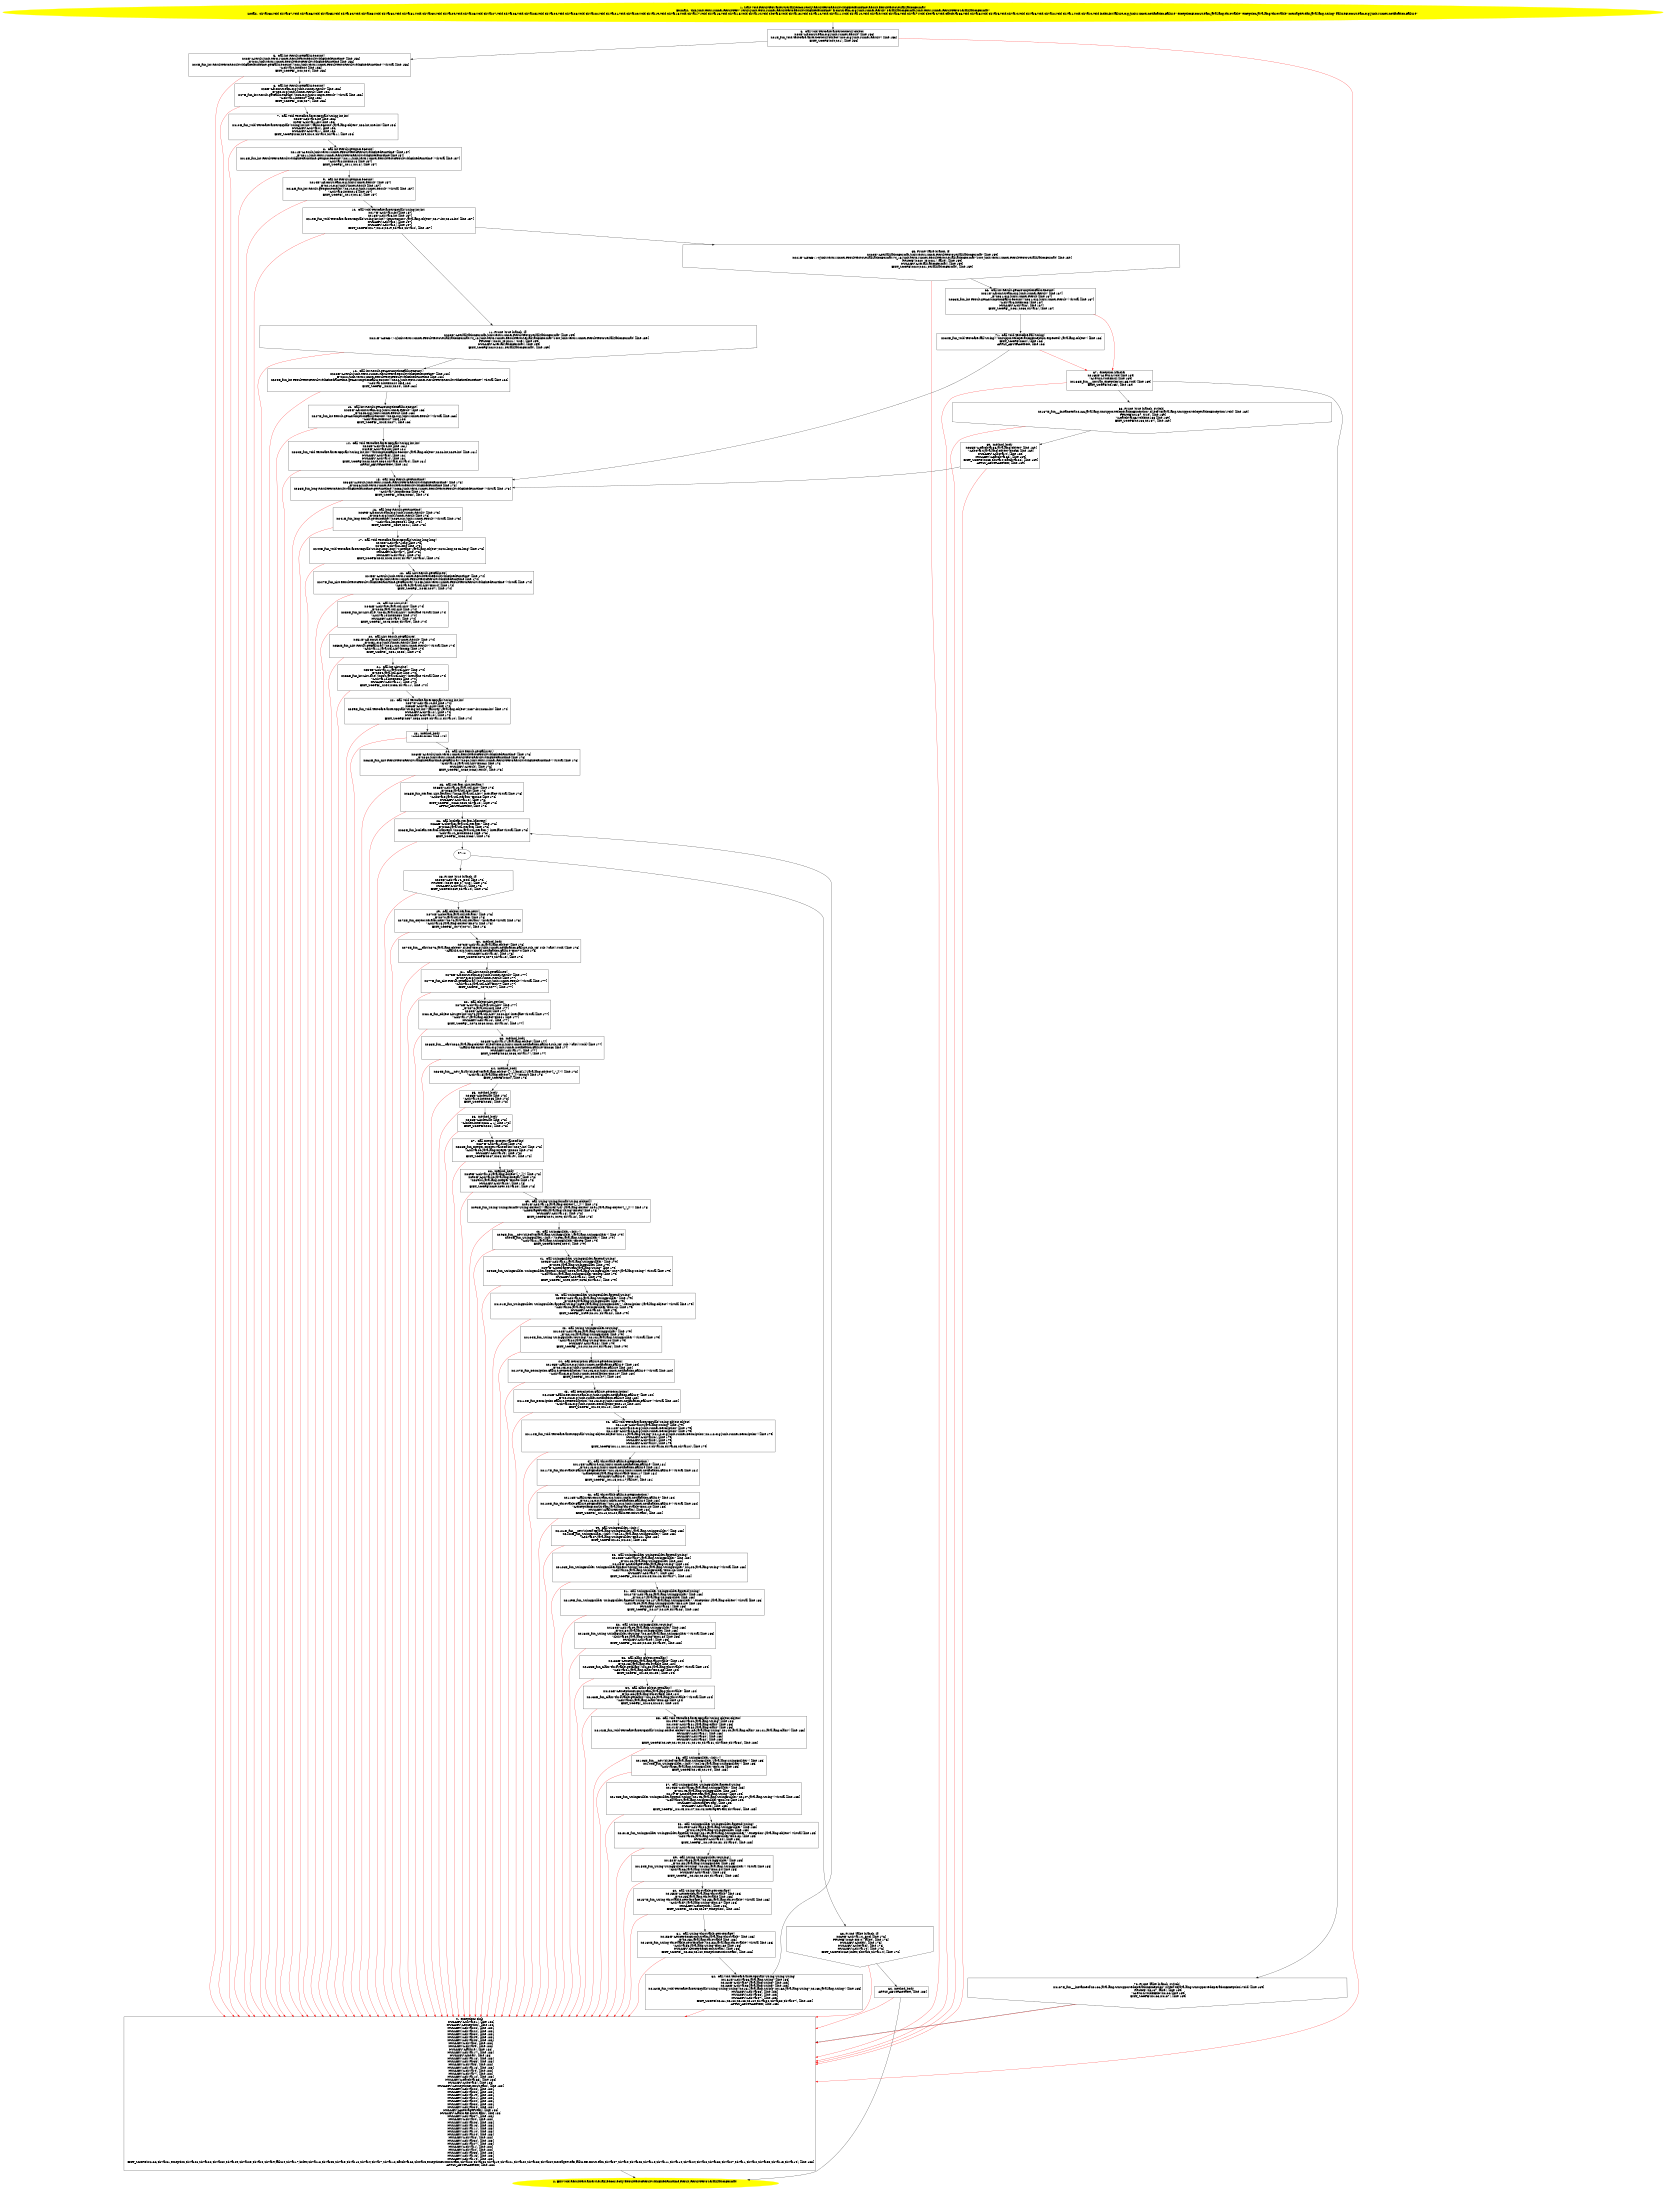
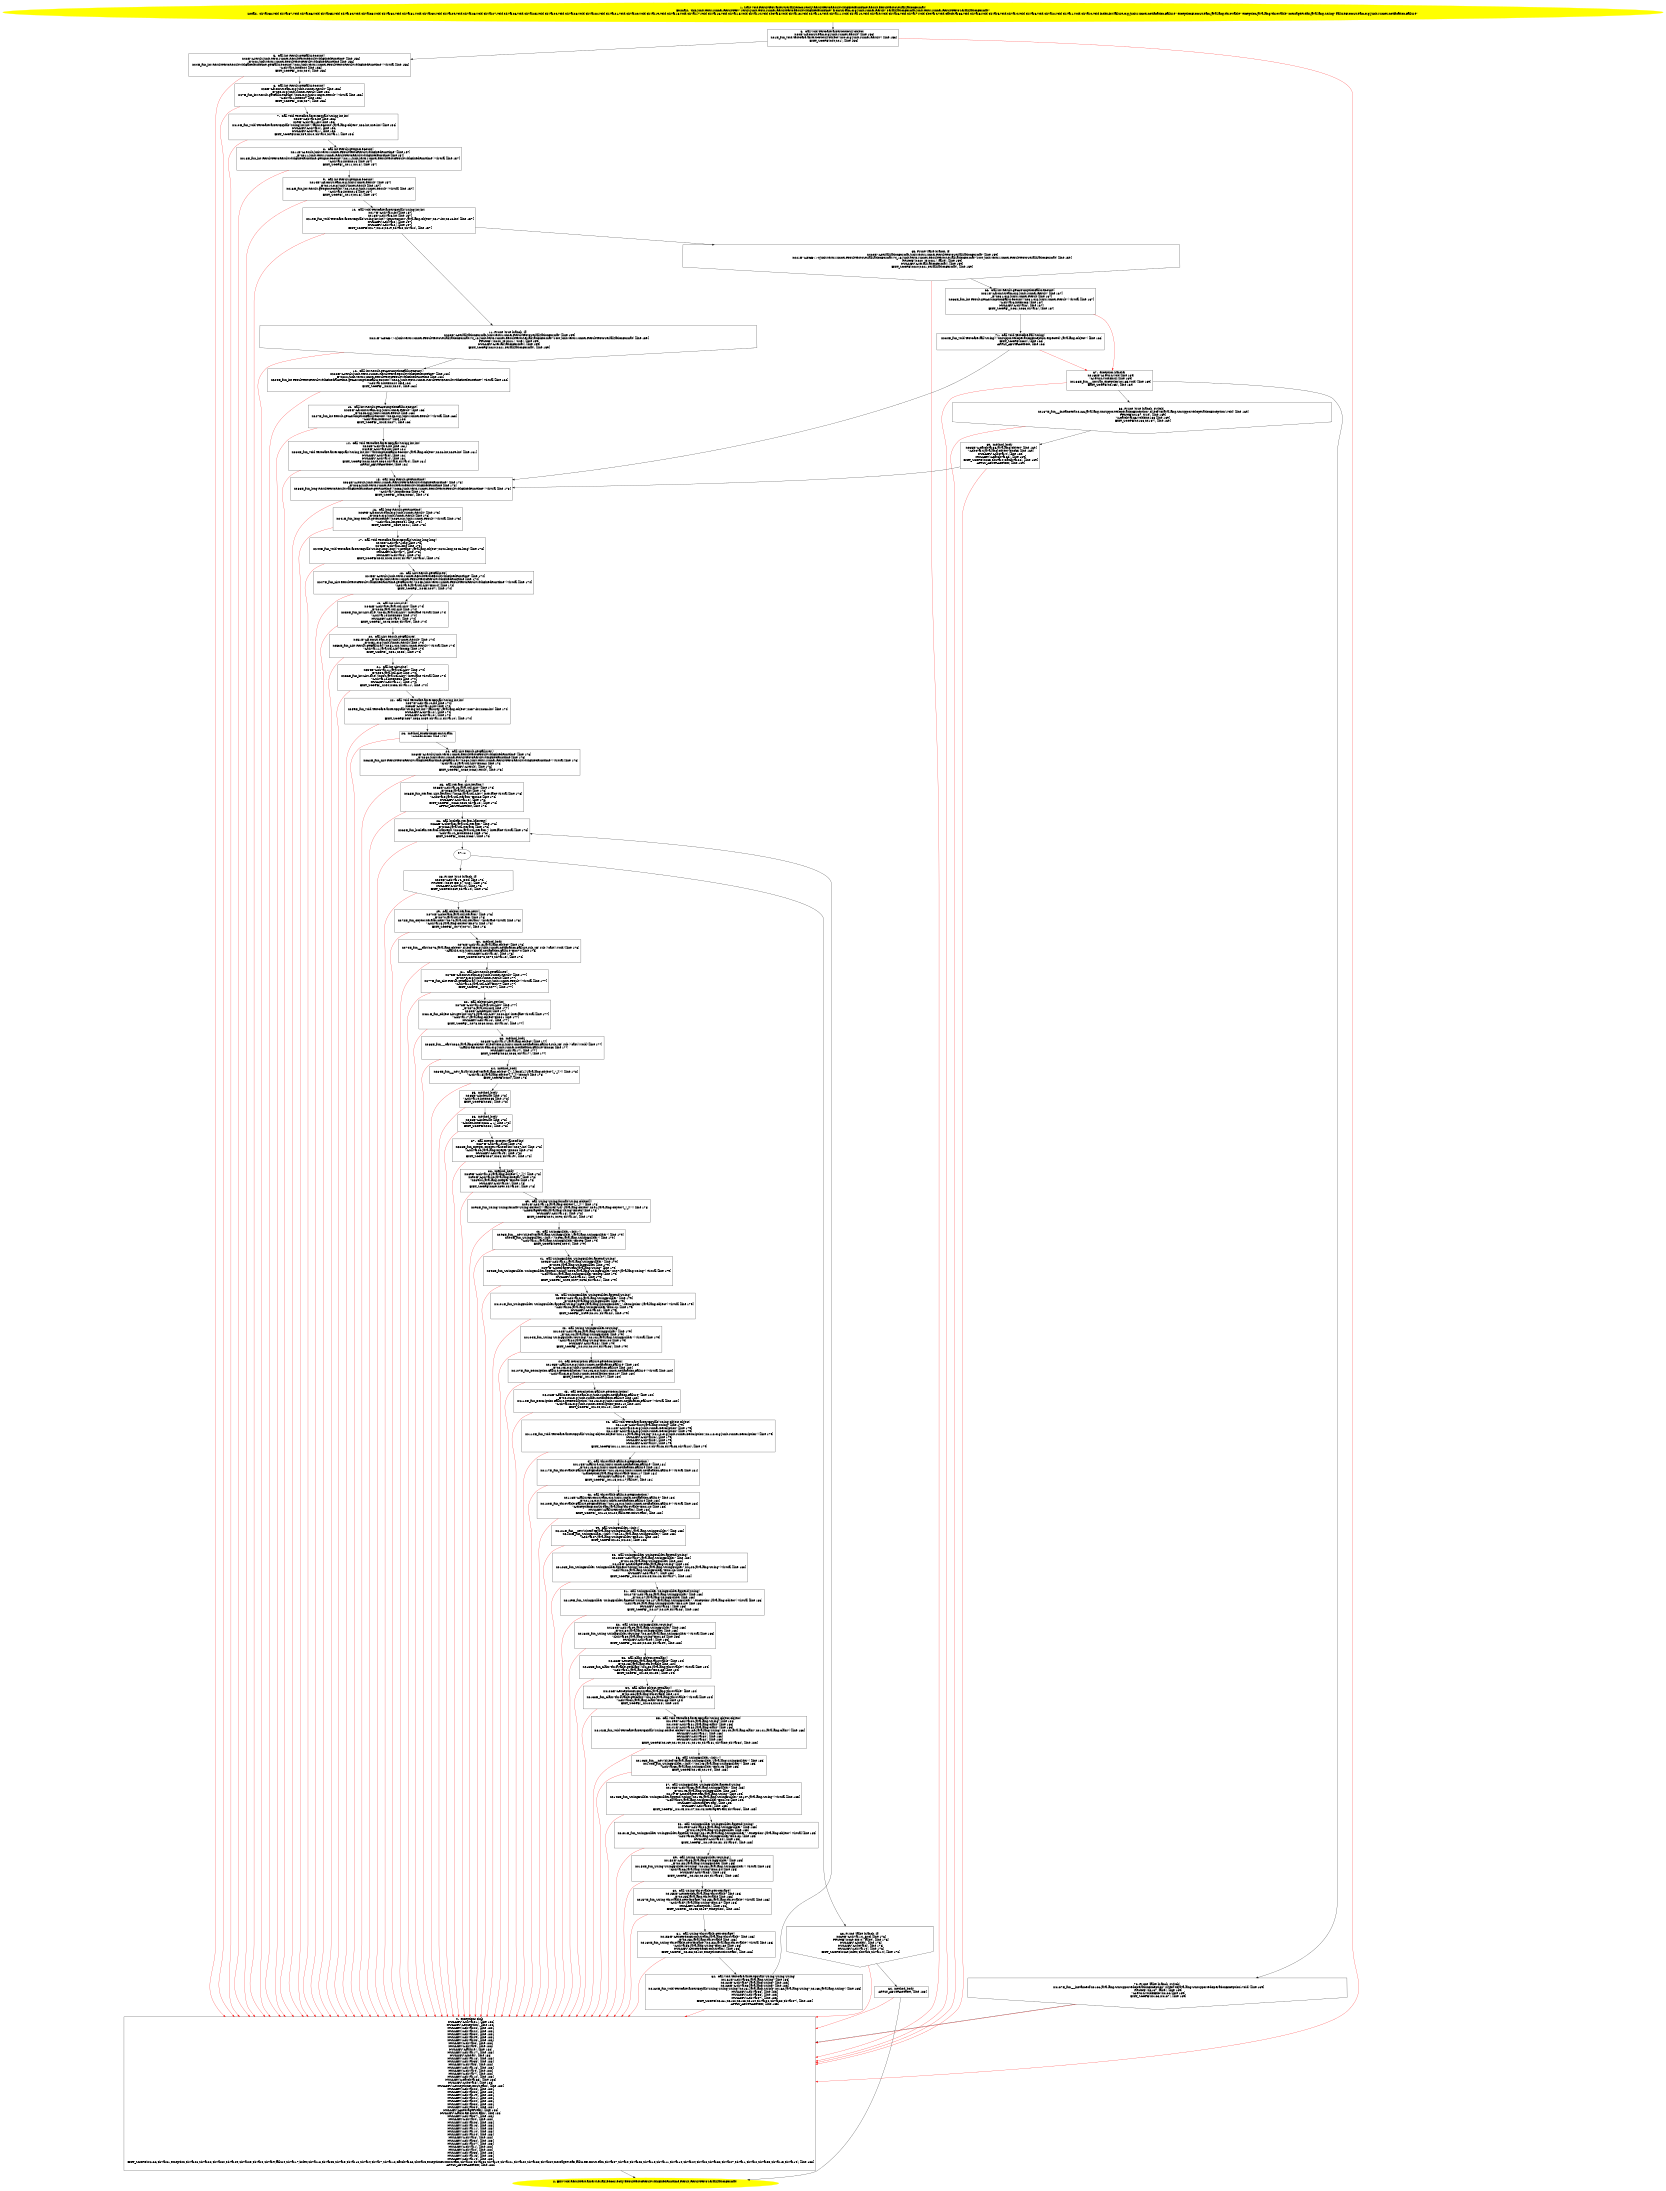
(427, 737) -> (427, 737)
